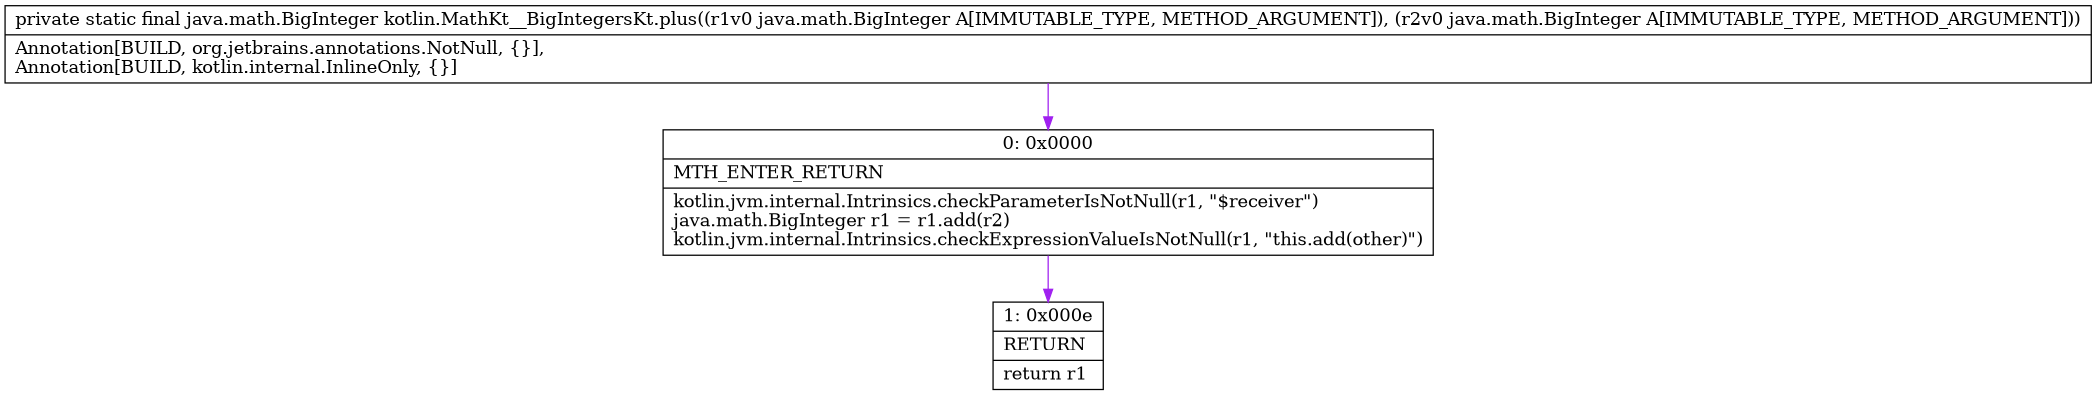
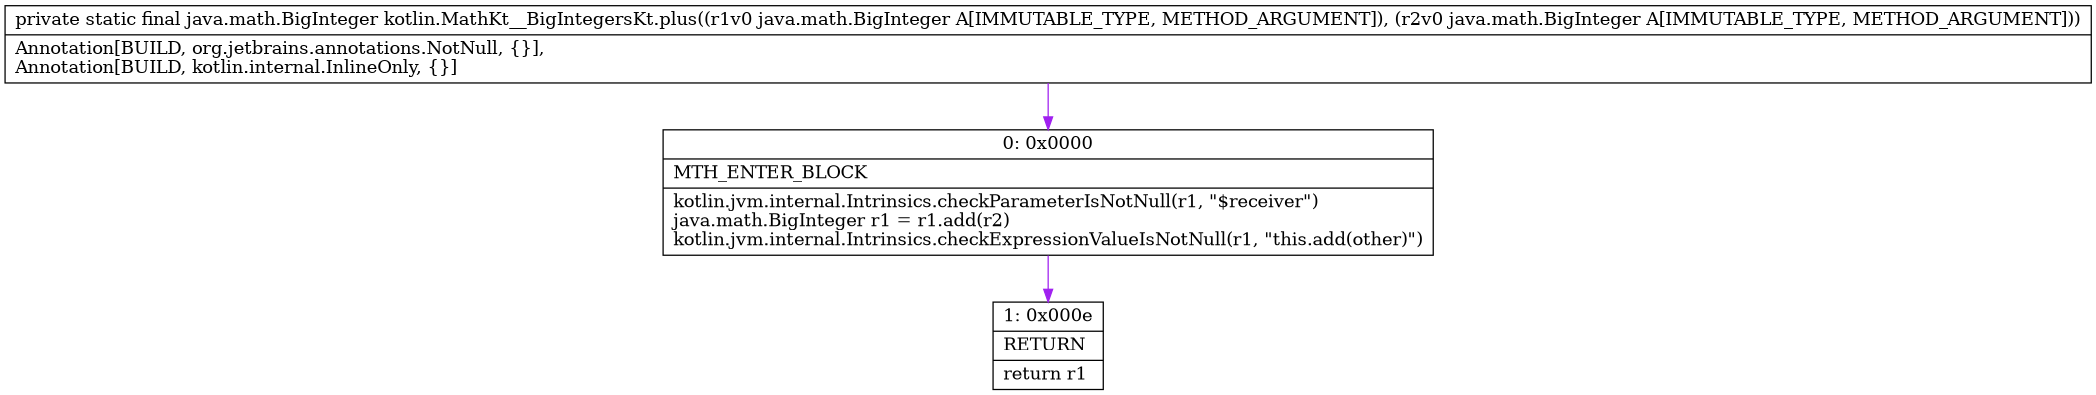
(778, 173) -> (771, 173)
